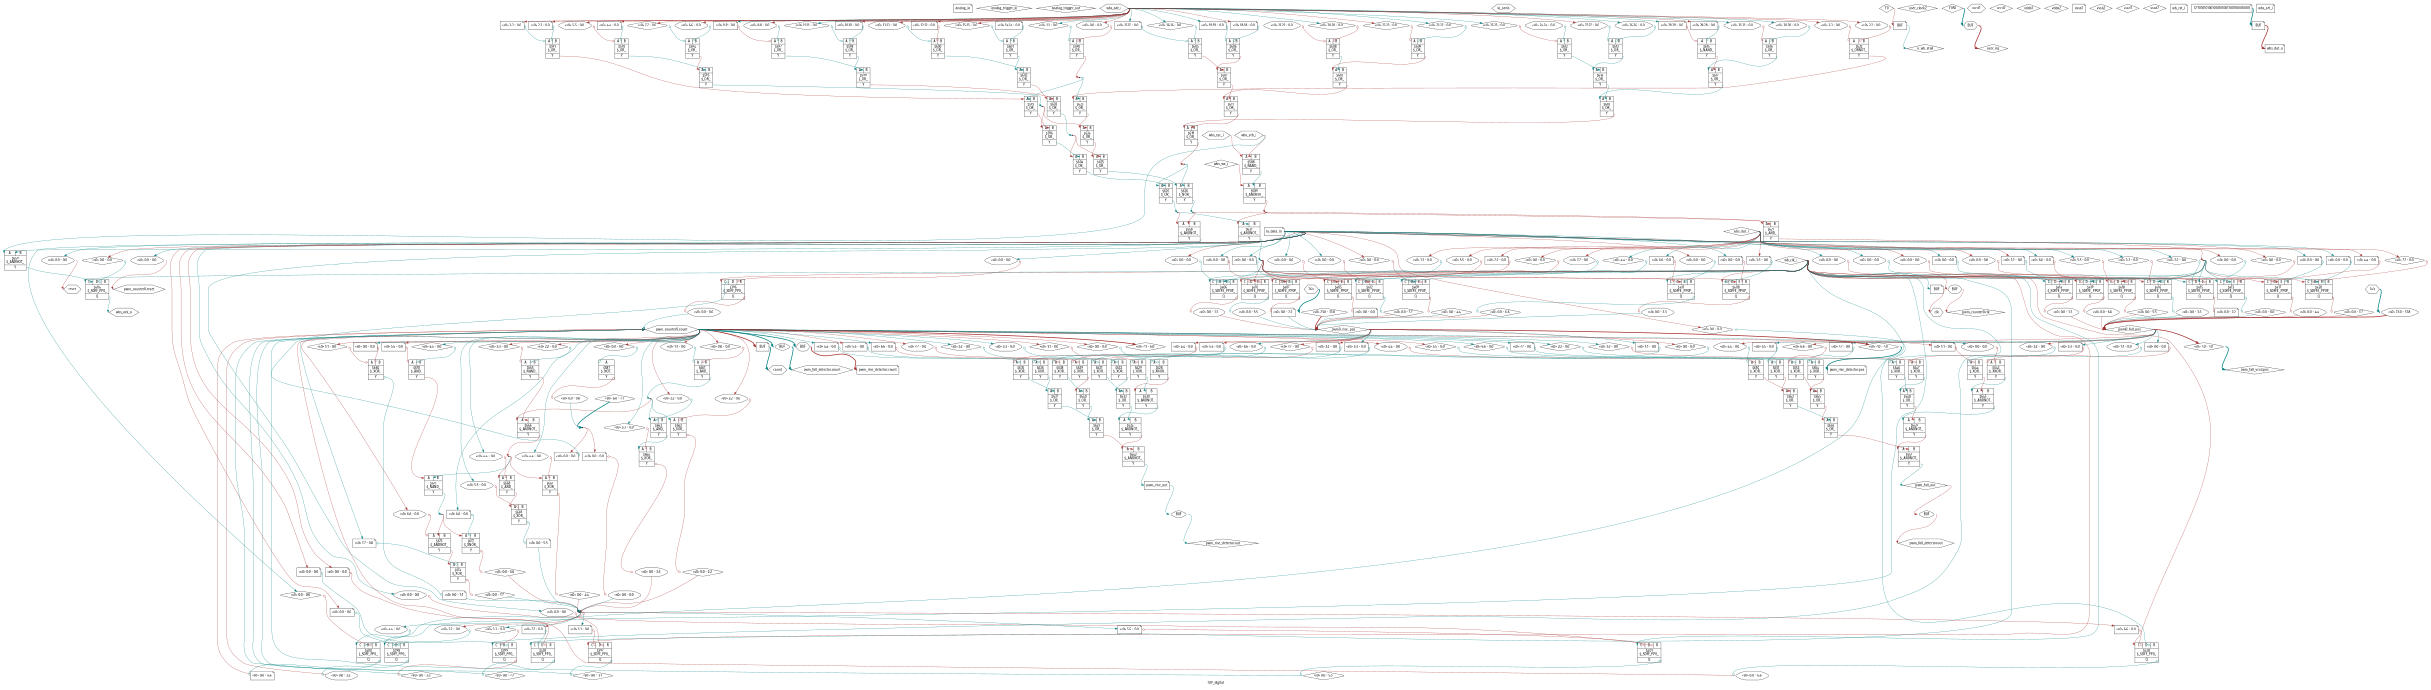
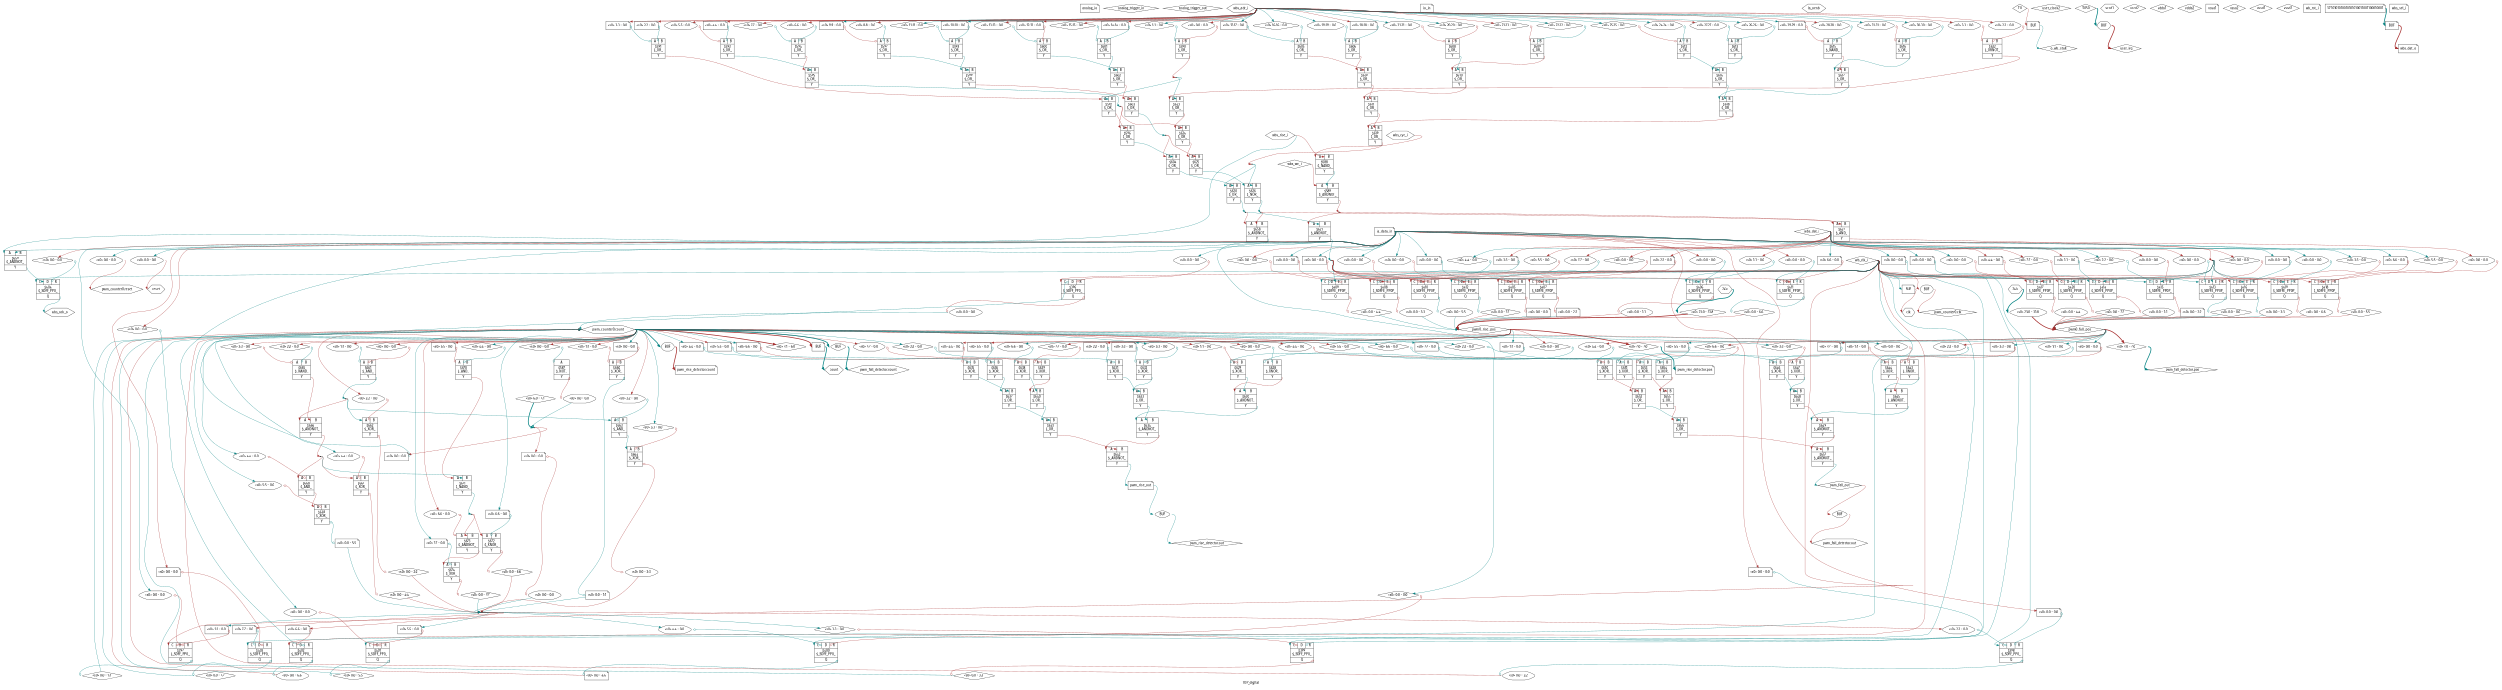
none -> (1427, 8)
none -> (1321, 13)
none -> (1451, 14)
(999, 20) -> (1116, 20)
none -> (1196, 20)
(1213, 26) -> (1326, 26)
(1704, 26) -> (1831, 26)
(1249, 135) -> (1280, 135)
(2255, 370) -> (2182, 370)
